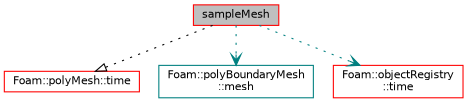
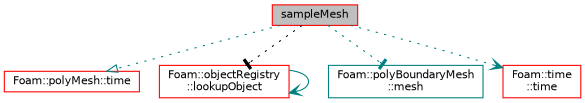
(236, 40) -> (354, 44)
(159, 46) -> (199, 47)
none -> (224, 82)
(398, 82) -> (542, 82)
